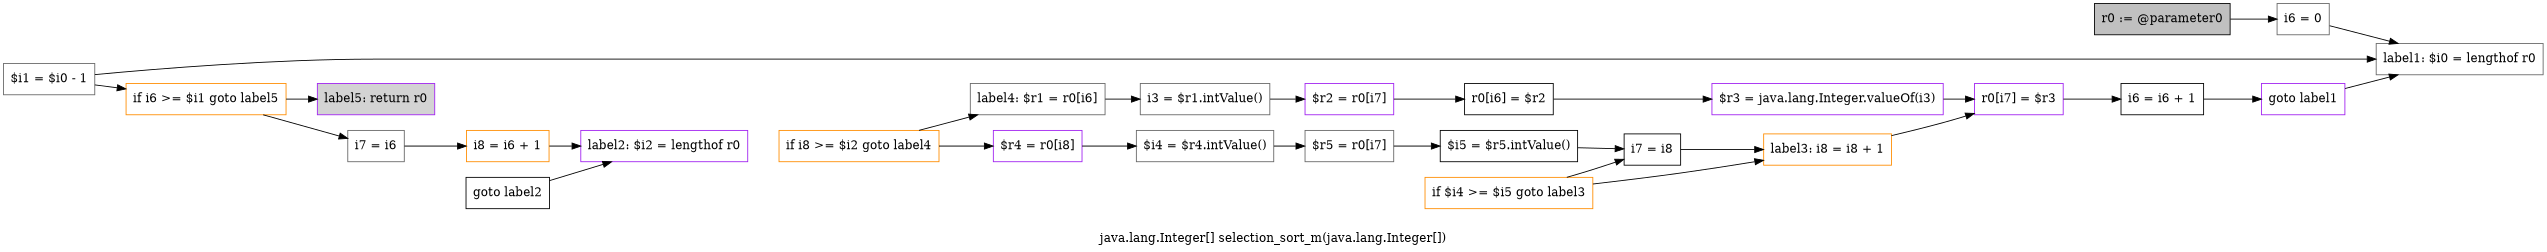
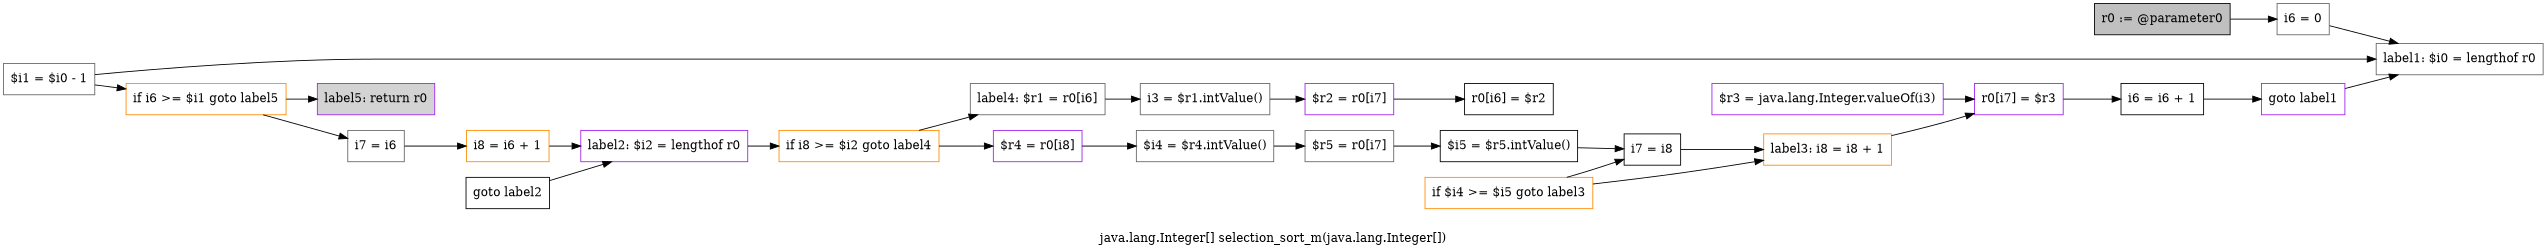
(1628, 99) -> none
none -> (759, 146)
